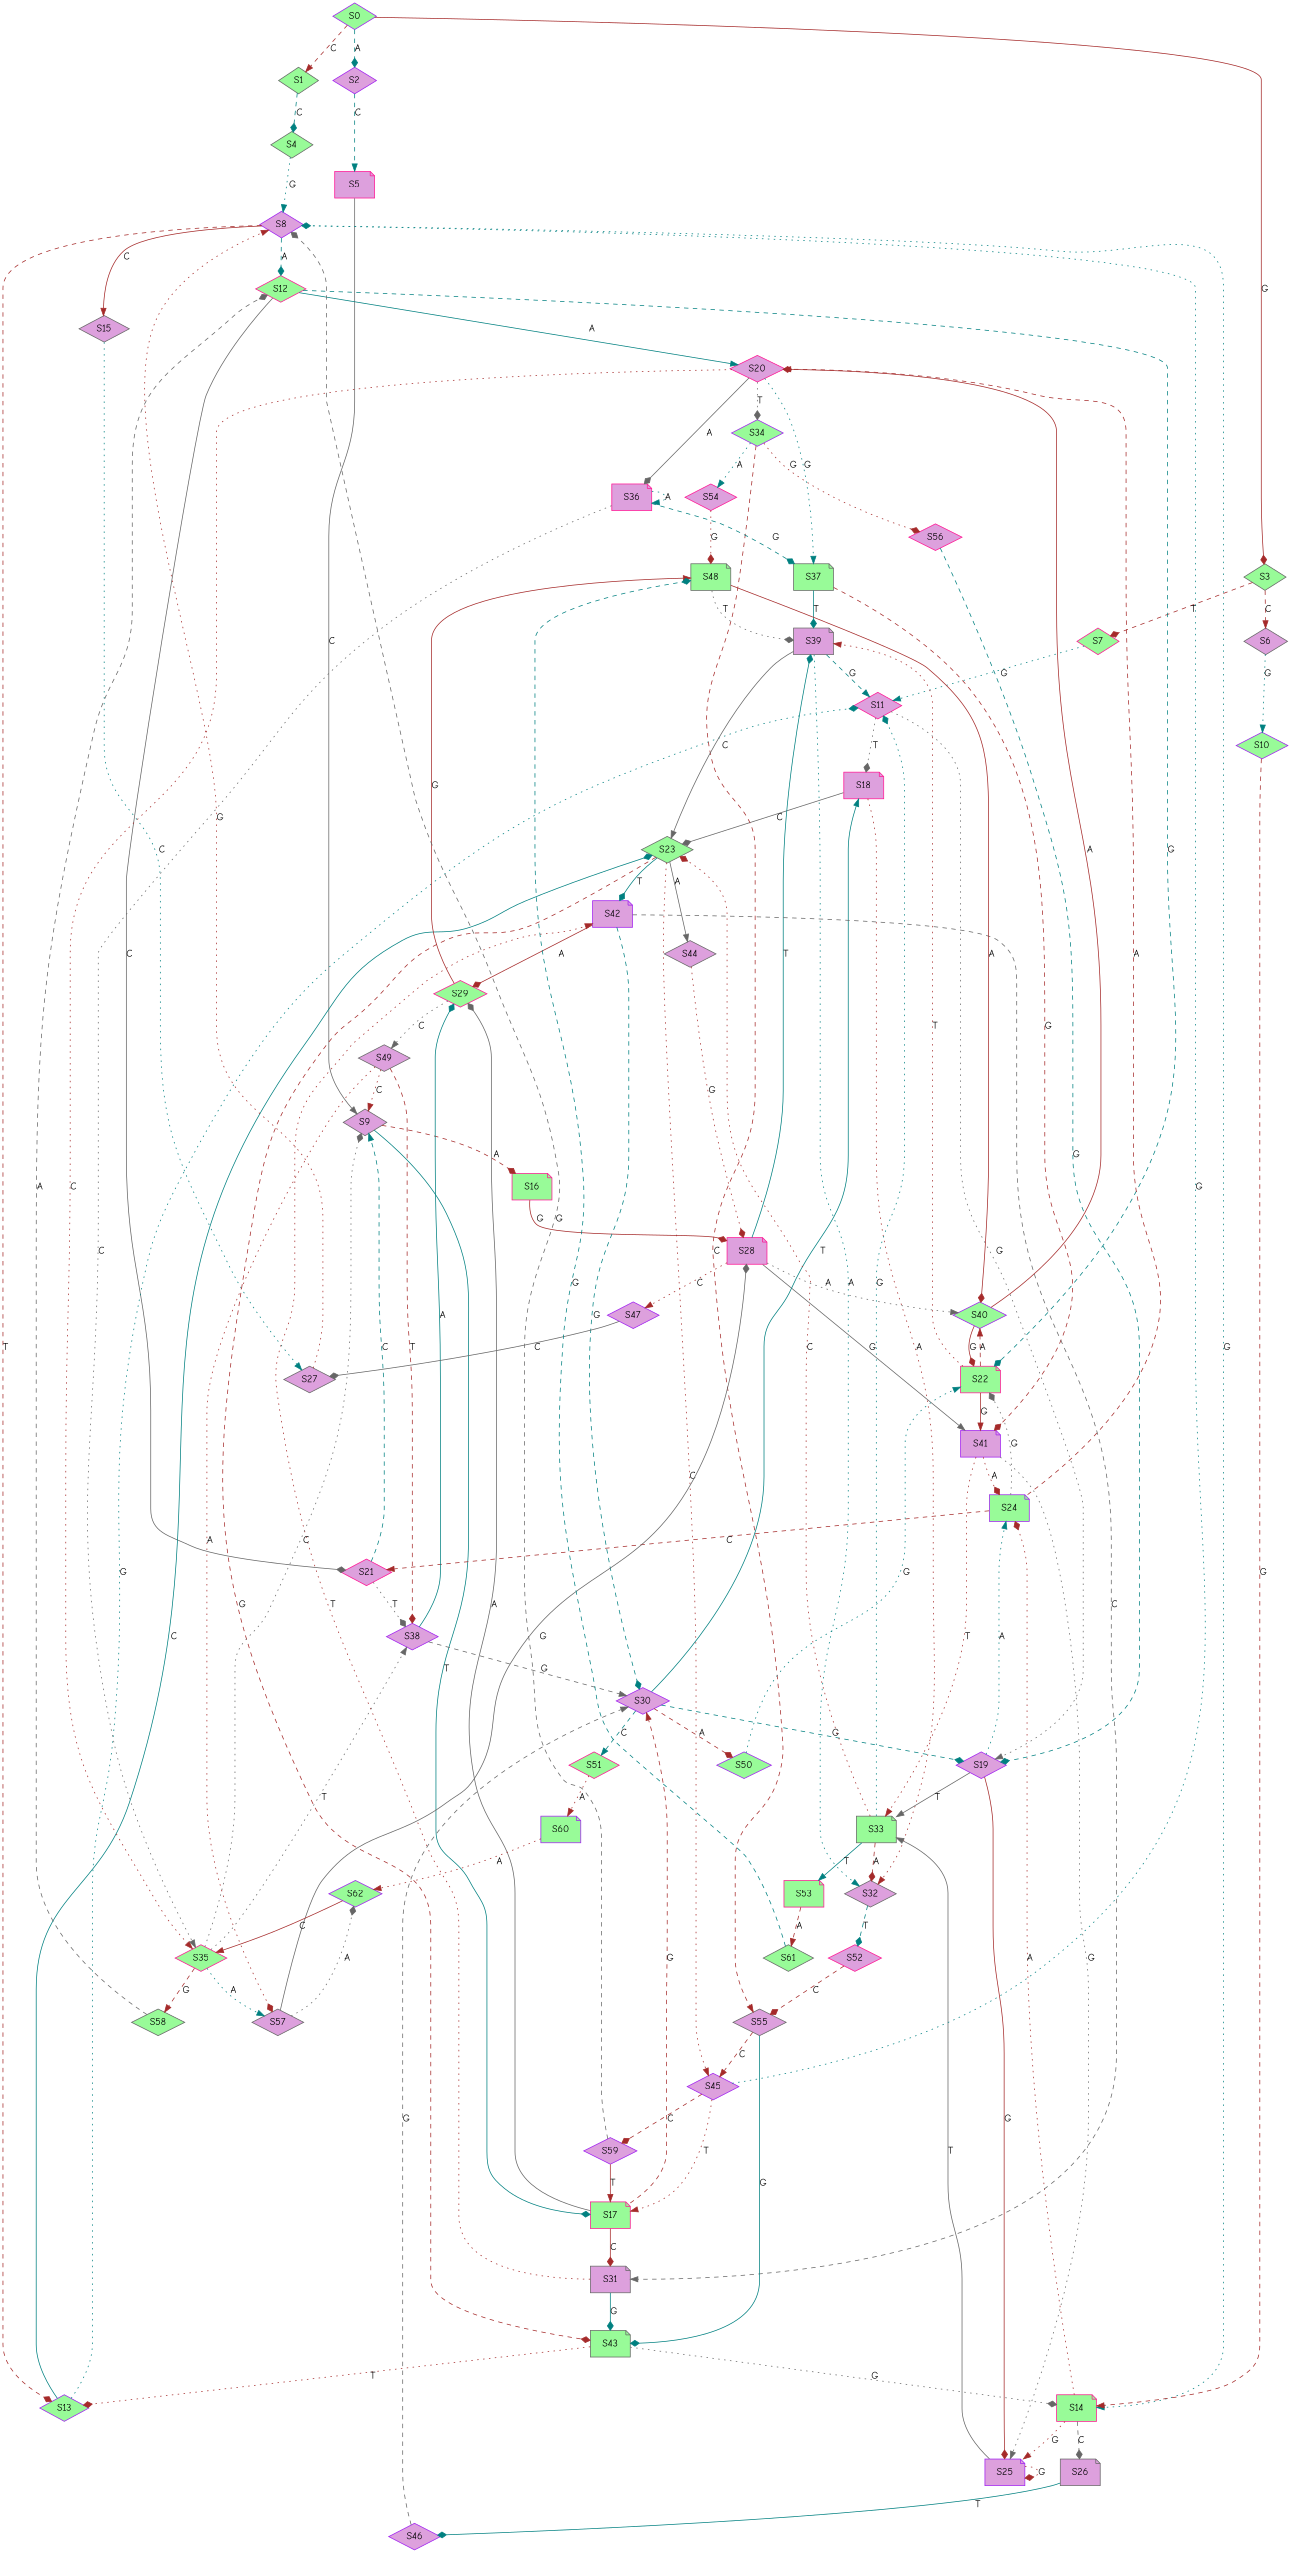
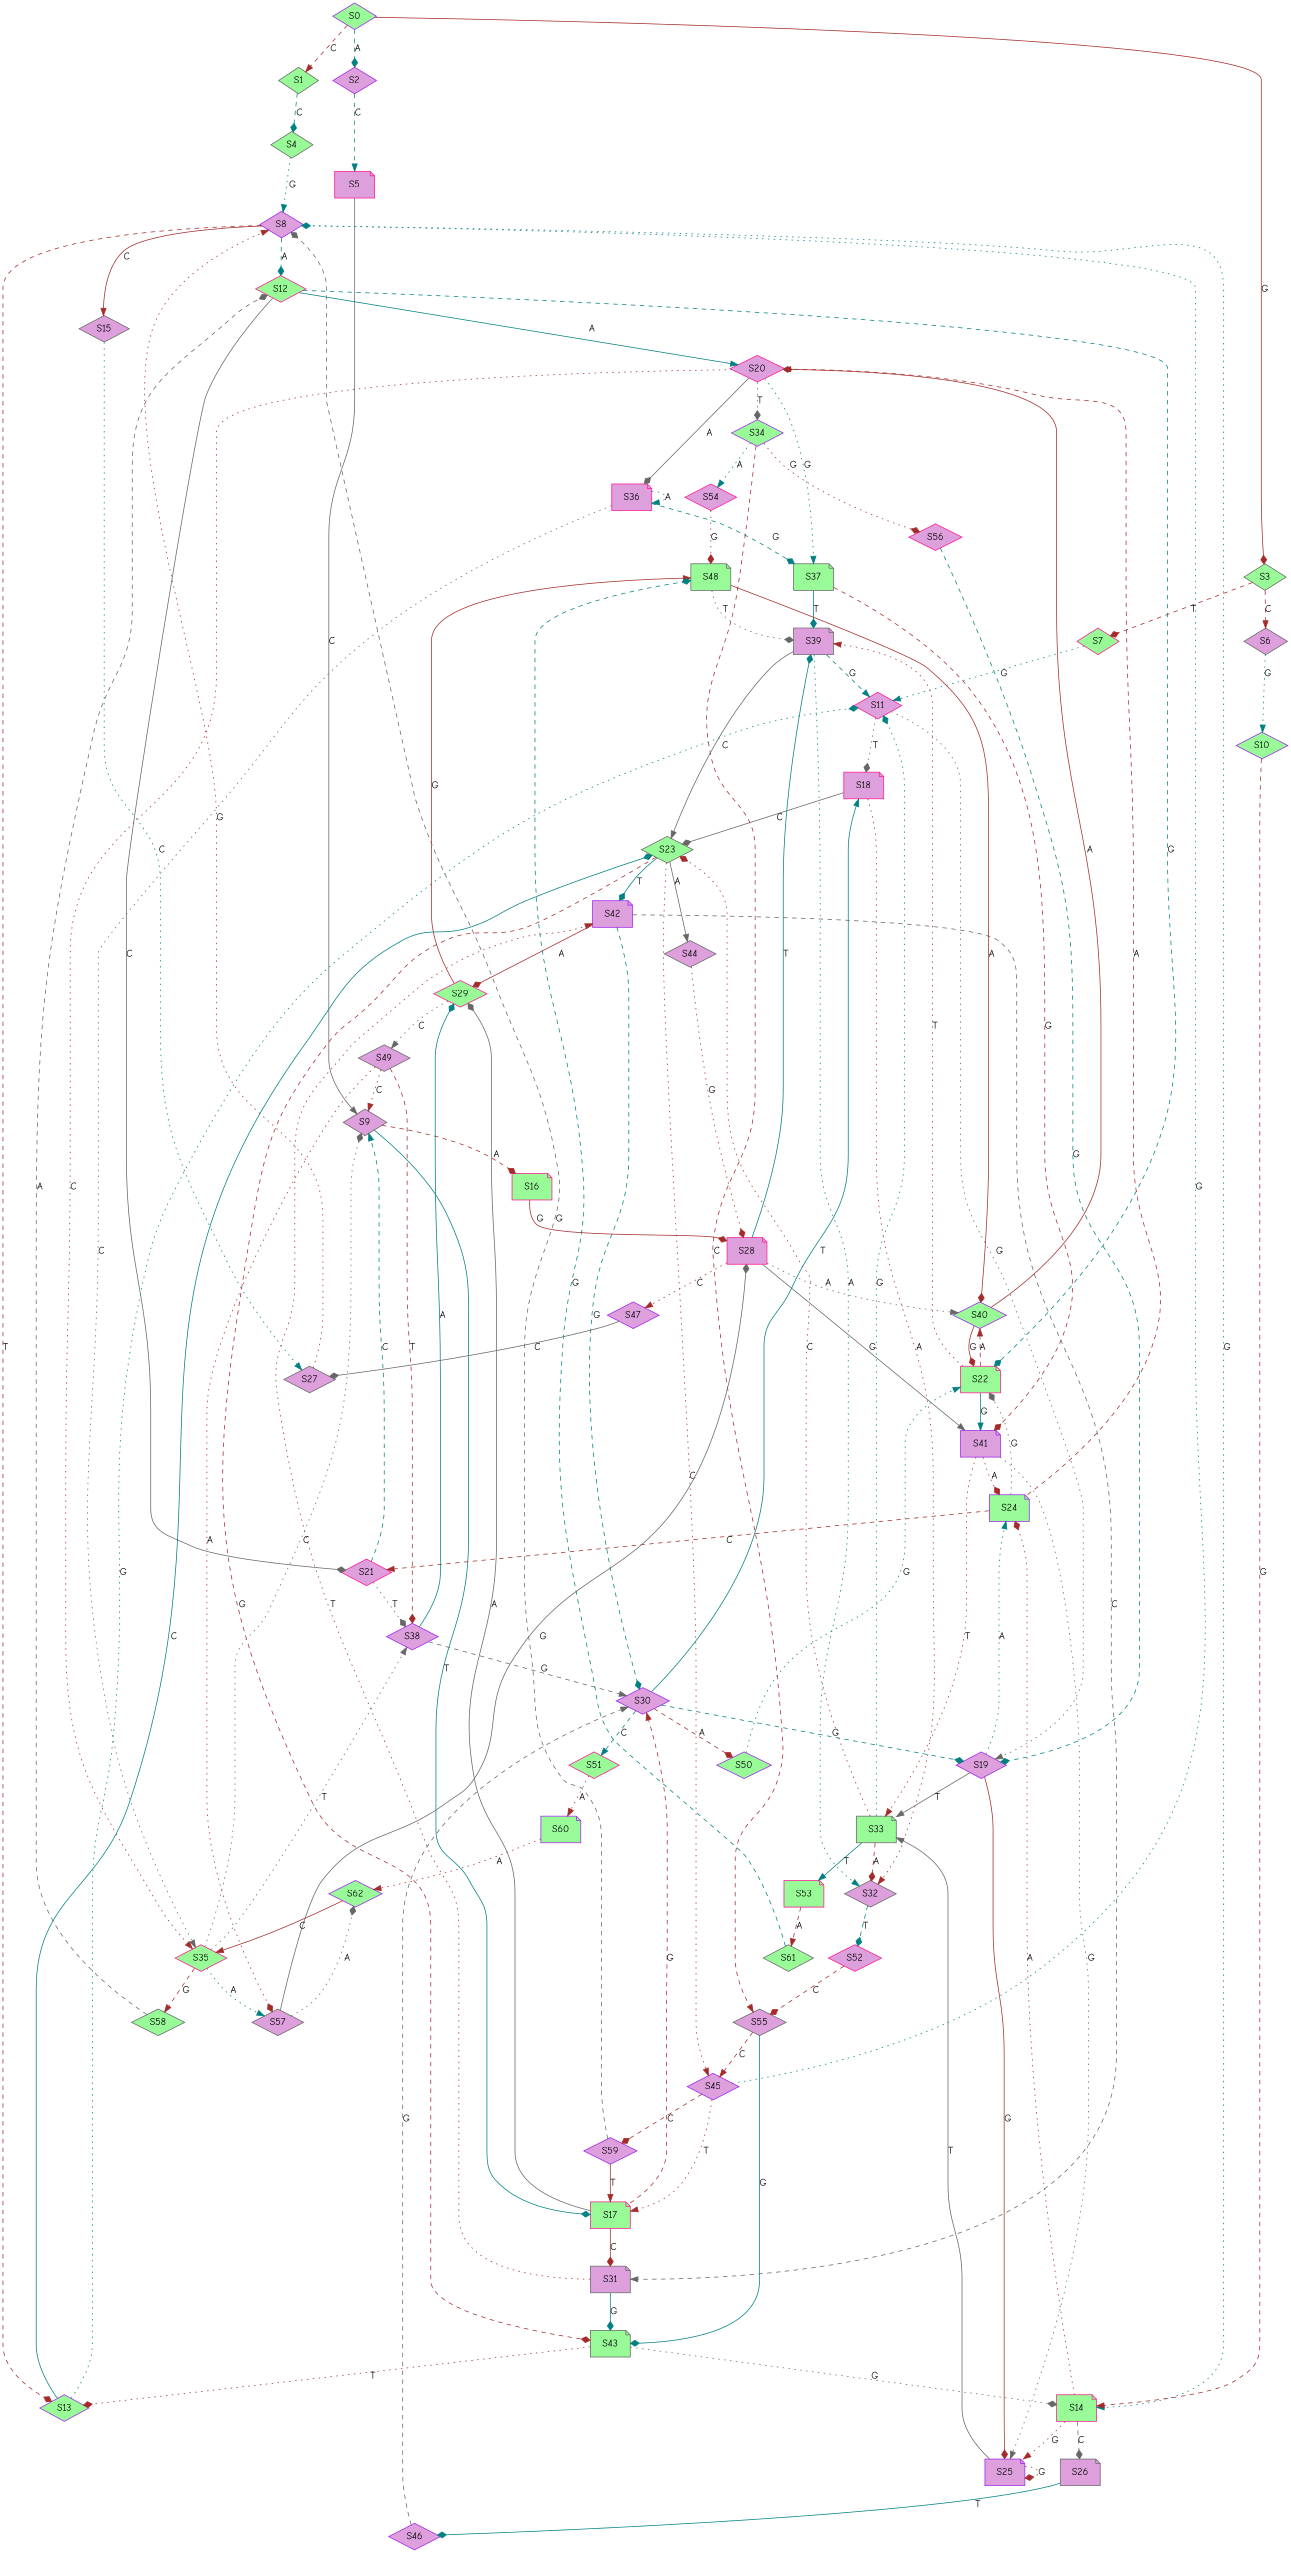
(981, 1408) -> (981, 1408)
